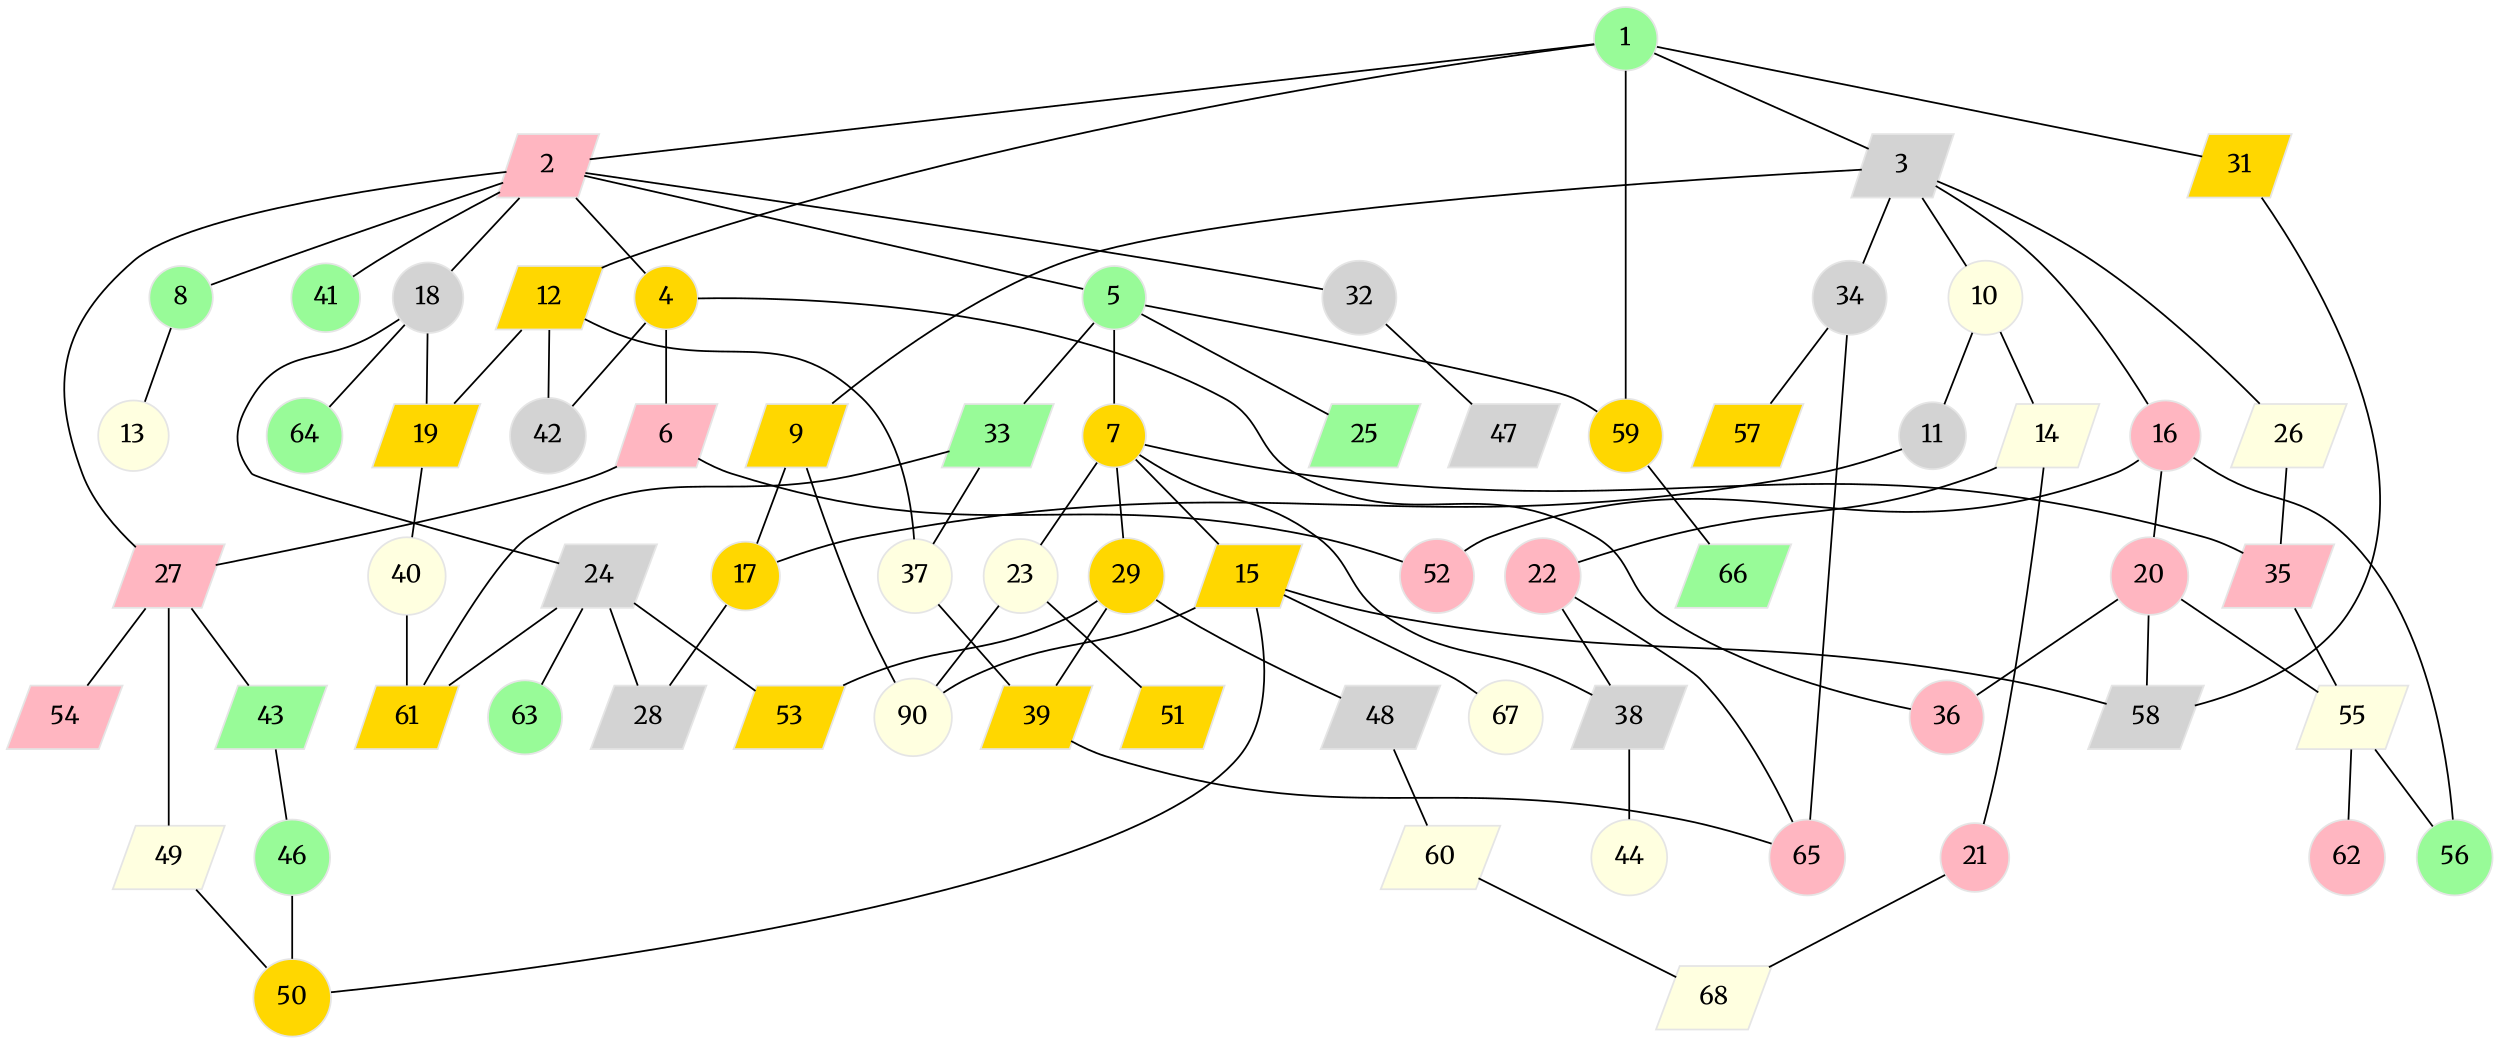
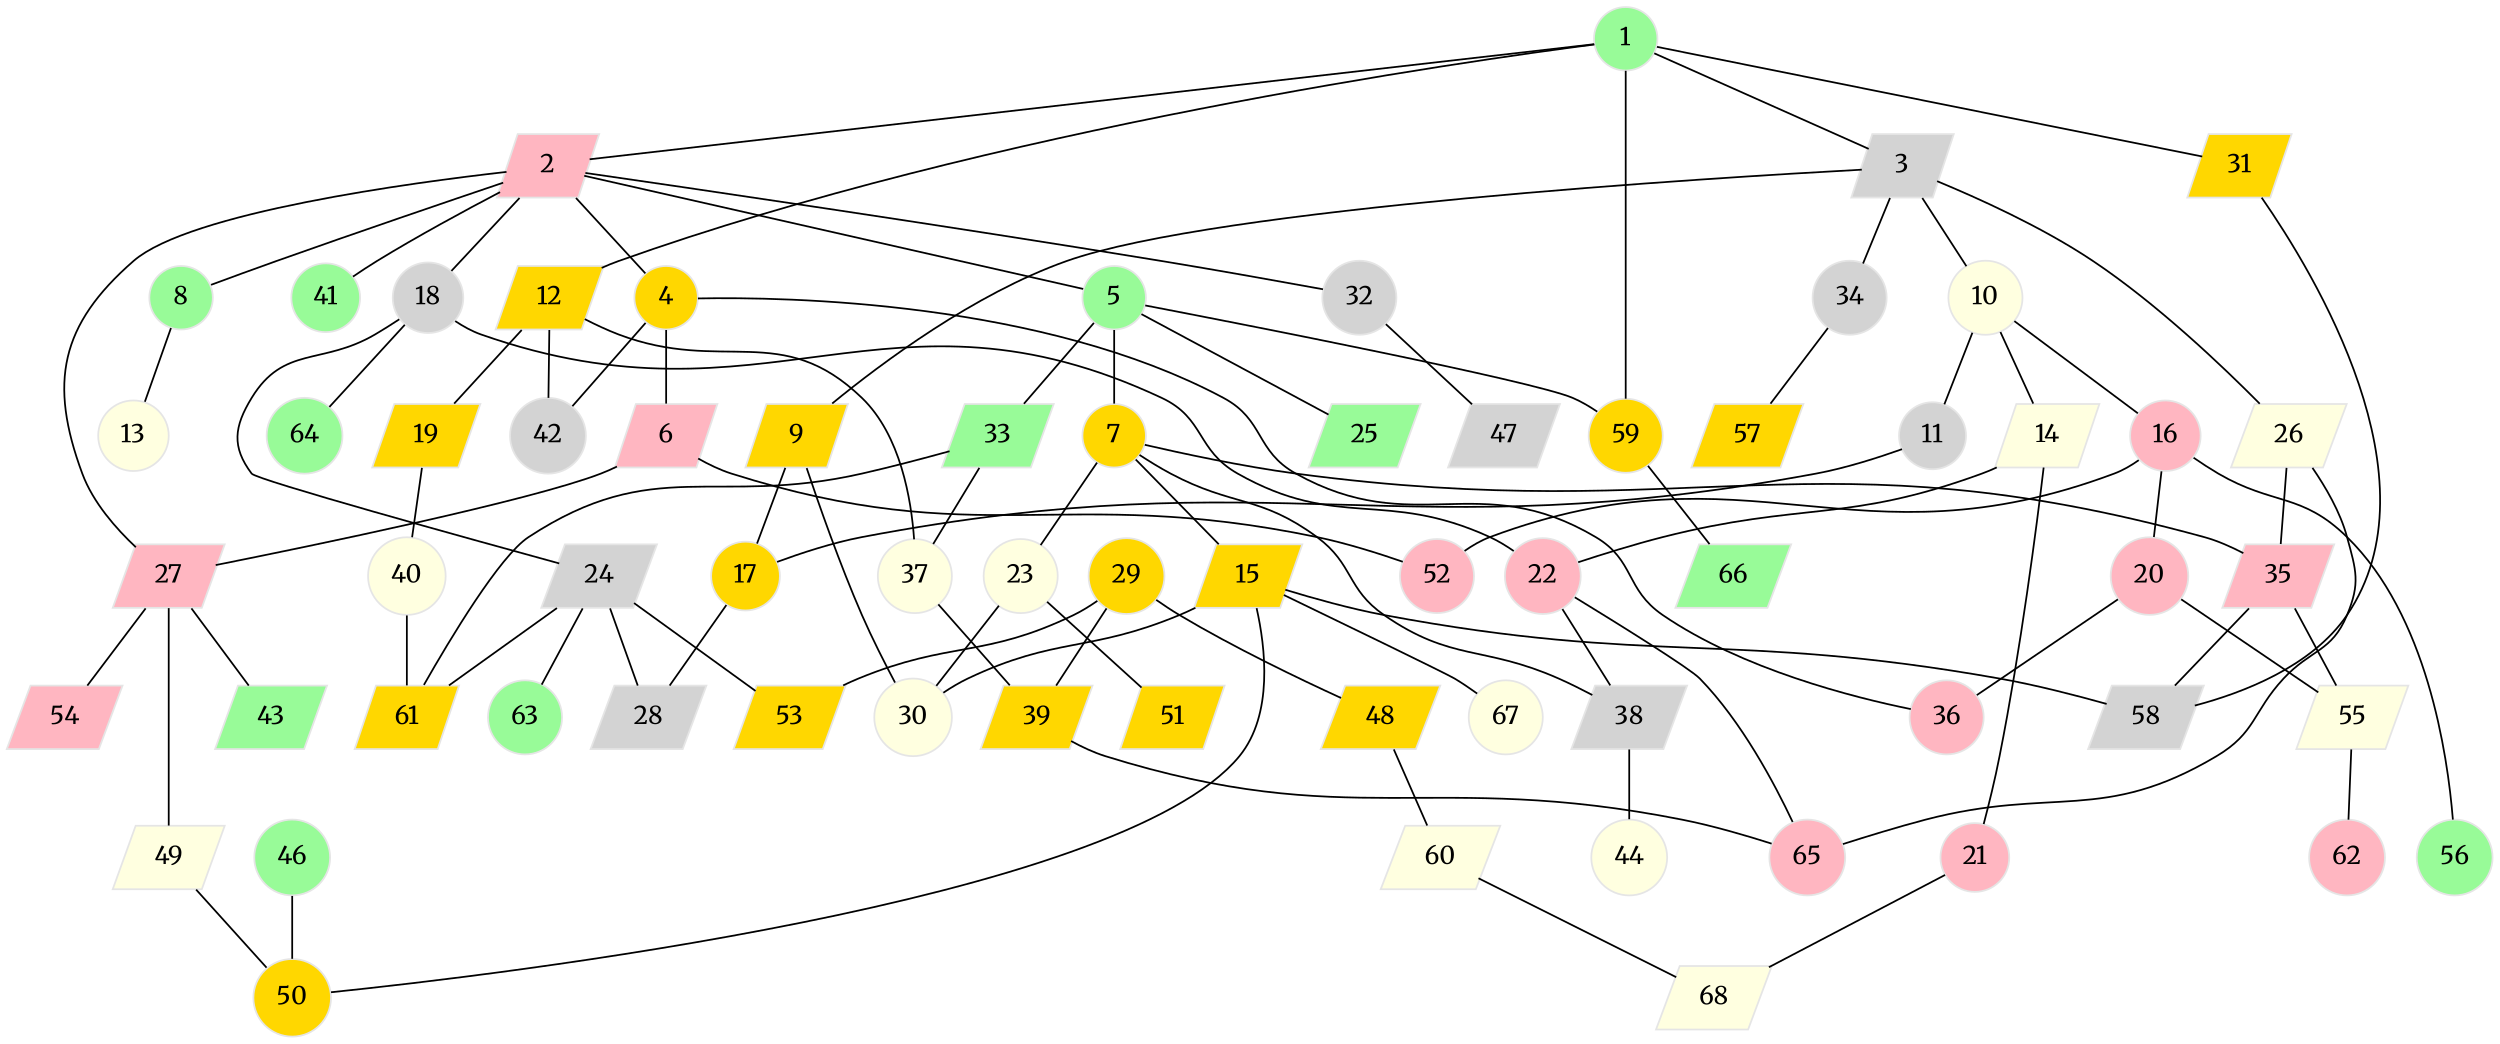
(2057, 280) -> (2076, 367)
(427, 369) -> (1007, 352)
(1119, 494) -> none
(1829, 577) -> (2201, 764)
(2148, 650) -> (2212, 647)
(913, 717) -> (913, 717)
(1381, 717) -> (1381, 717)
(281, 785) -> none
(2404, 788) -> none
